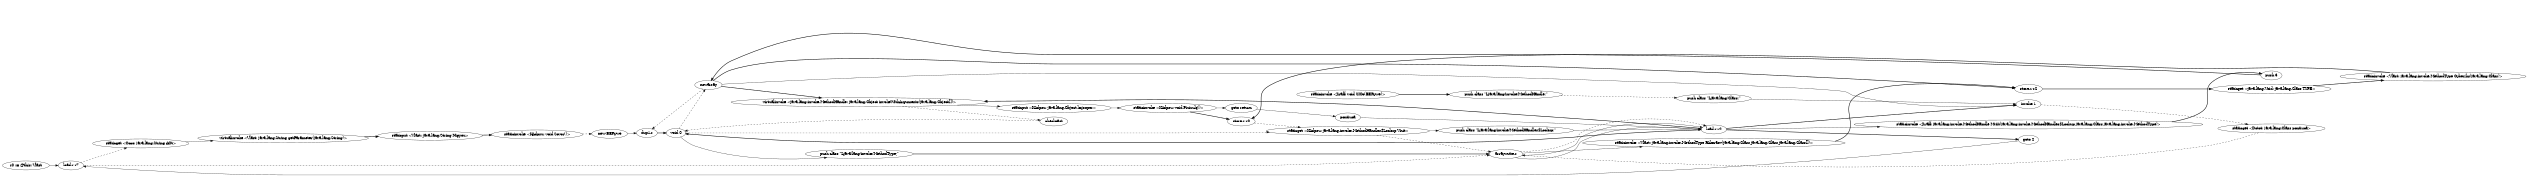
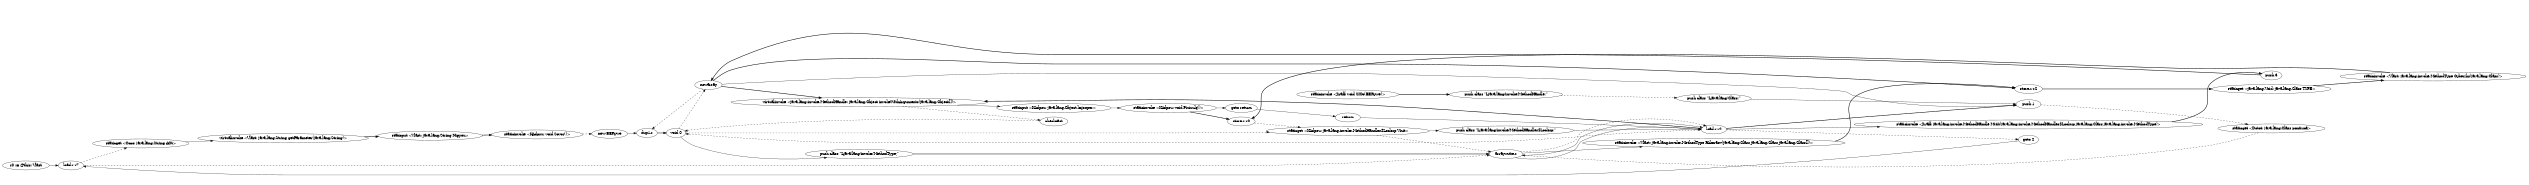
(2028, 104) -> (2028, 104)
(1348, 117) -> (1348, 117)
(1871, 135) -> (1871, 135)
(1195, 142) -> (1195, 142)
